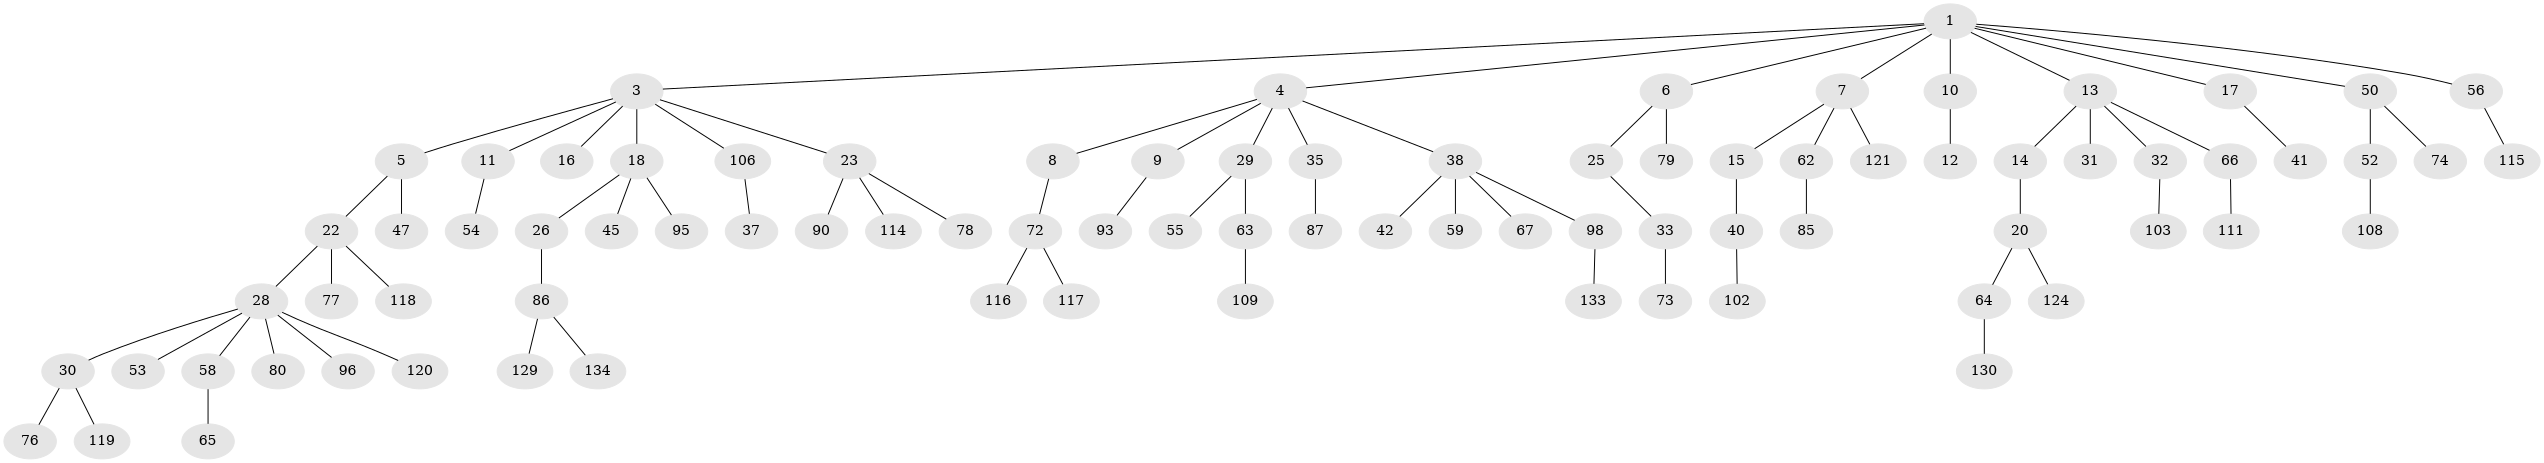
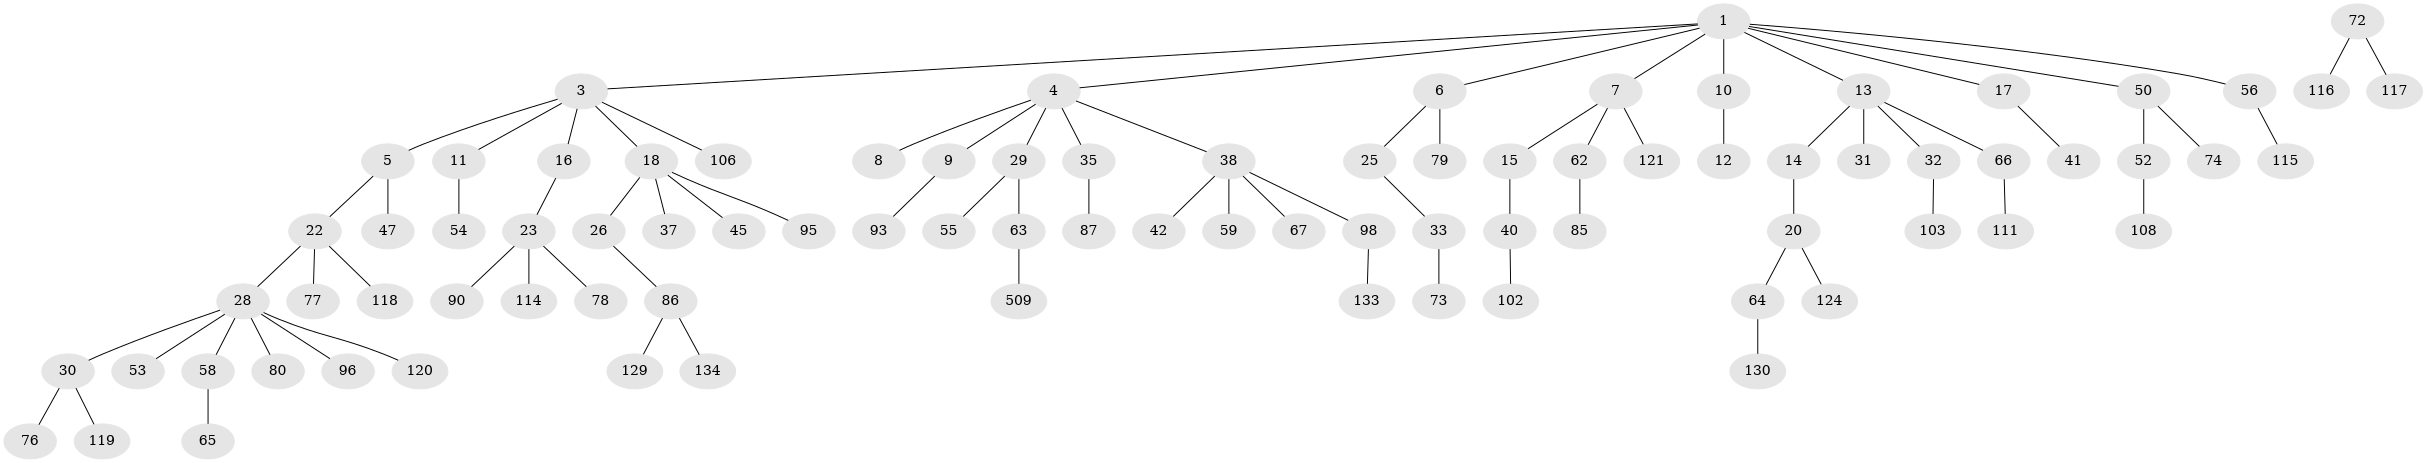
(743, 126) -> (546, 196)
(747, 196) -> (660, 196)
(1044, 196) -> none
(1245, 301) -> (1019, 301)
